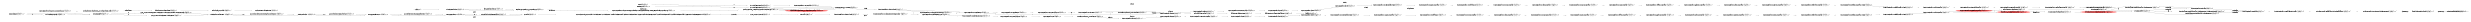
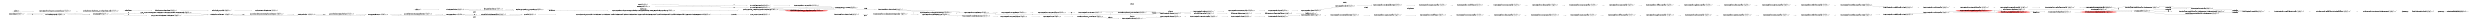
none -> (17, 11)
(806, 14) -> none
